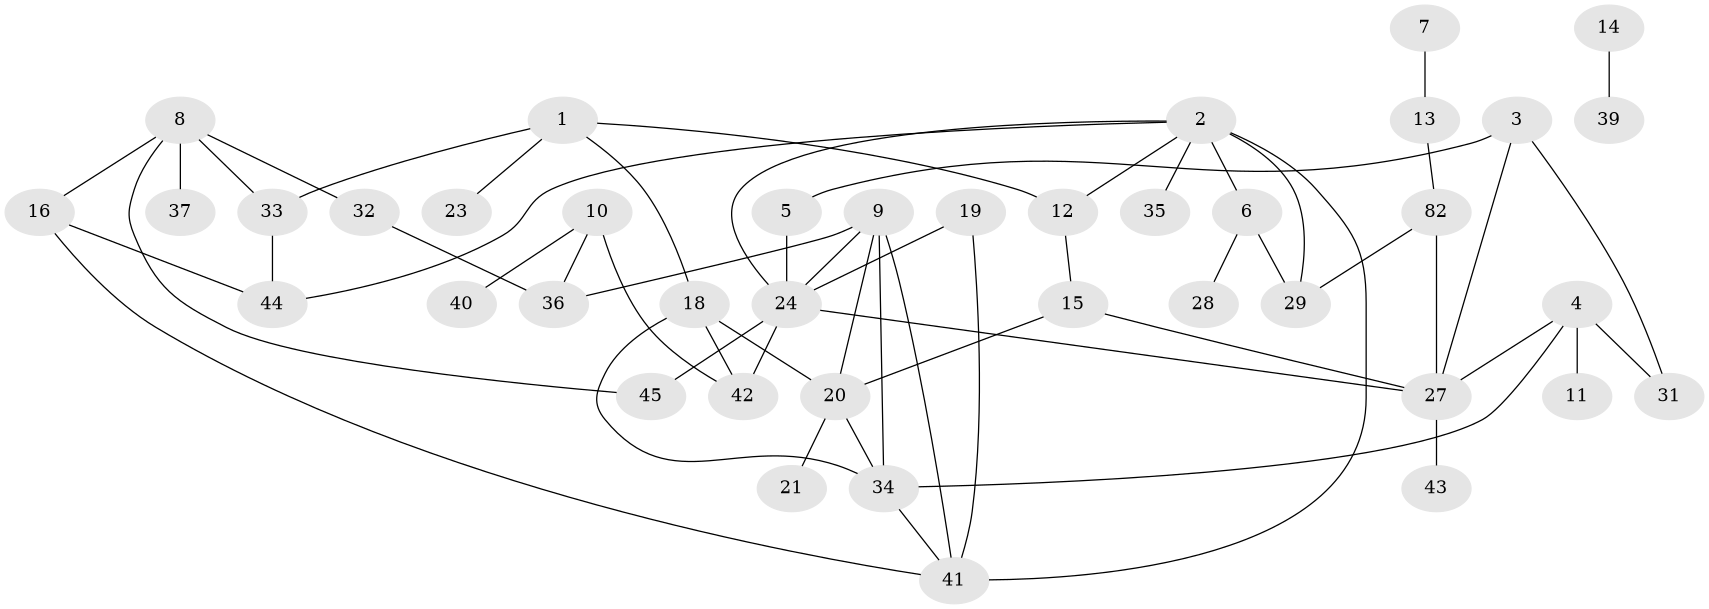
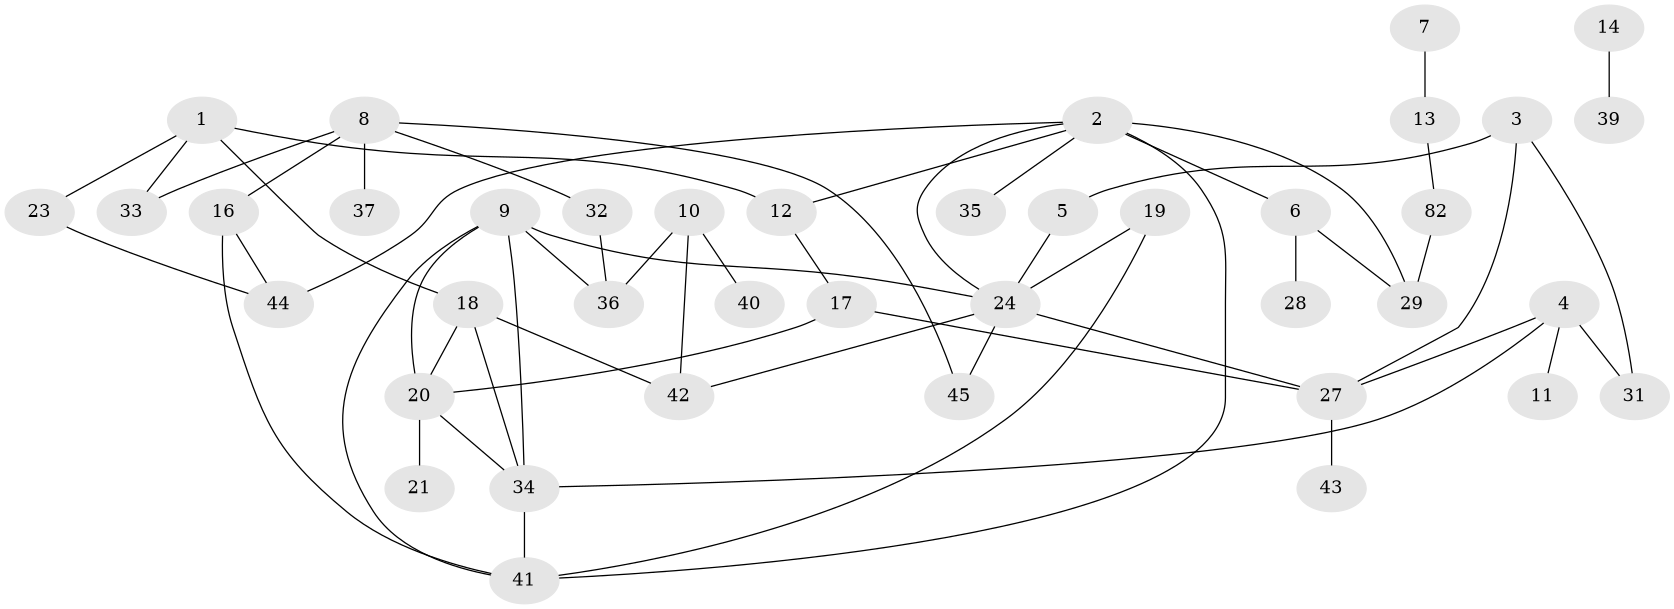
(272, 259) -> (157, 262)
(1073, 304) -> (842, 304)
(1437, 304) -> none
